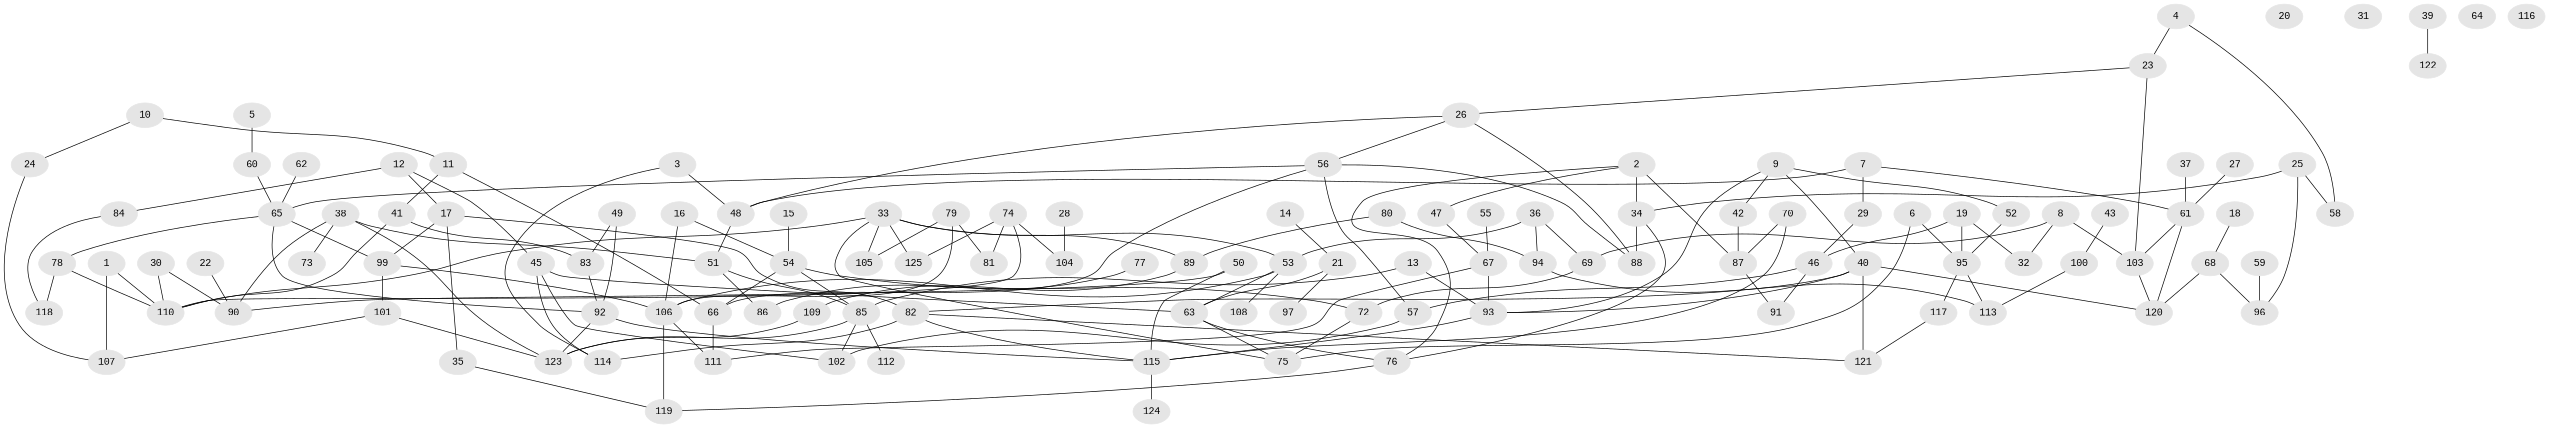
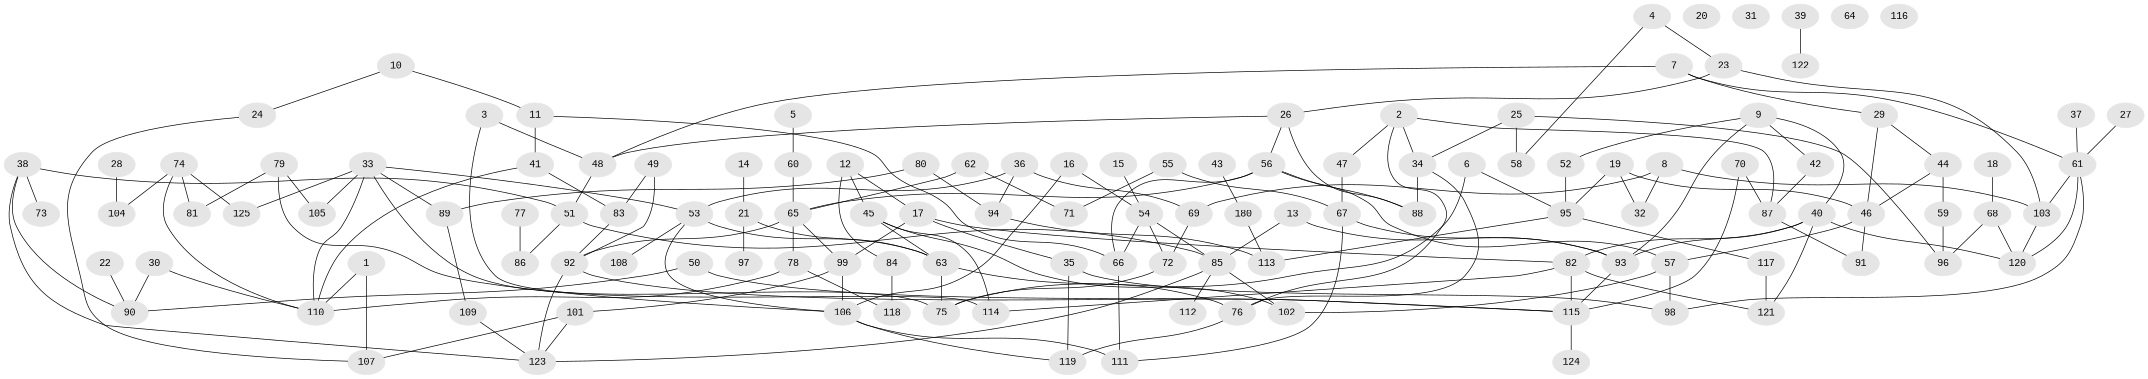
none -> (1943, 165)
none -> (1069, 214)
(2079, 263) -> (1243, 214)
none -> (1670, 313)
